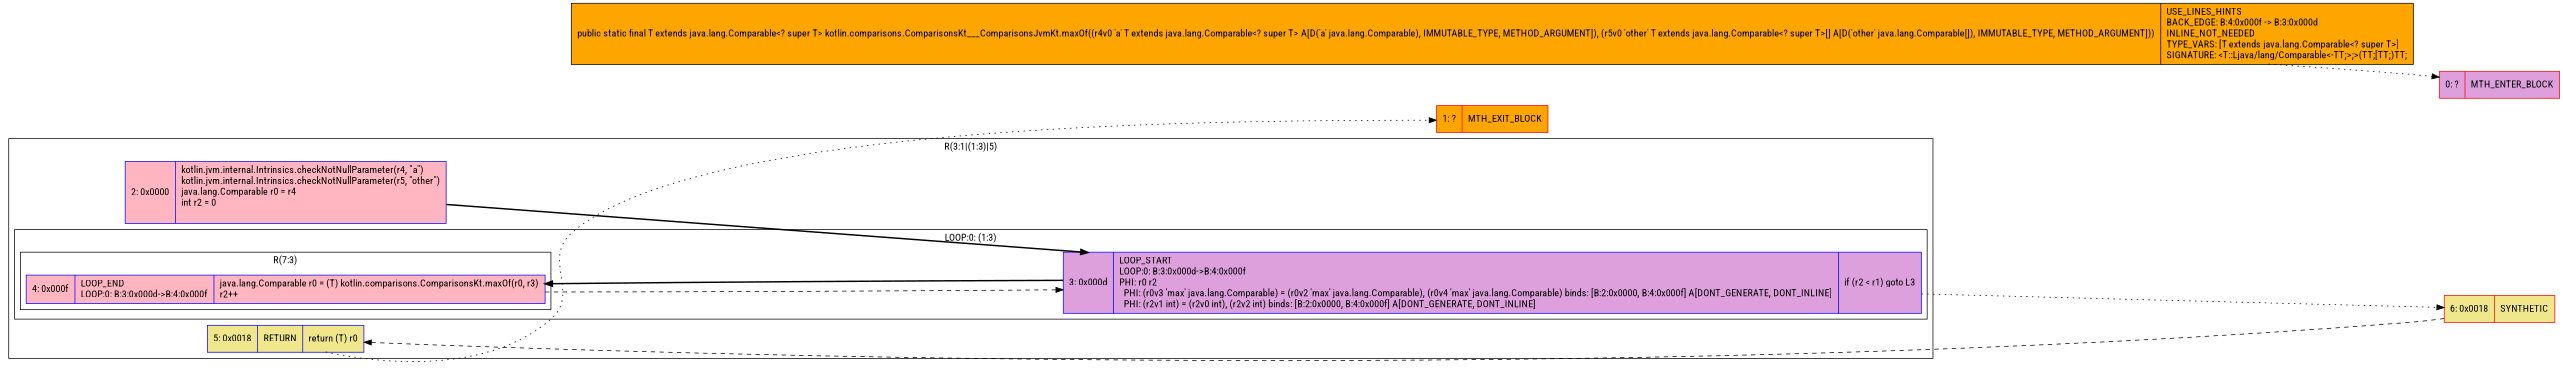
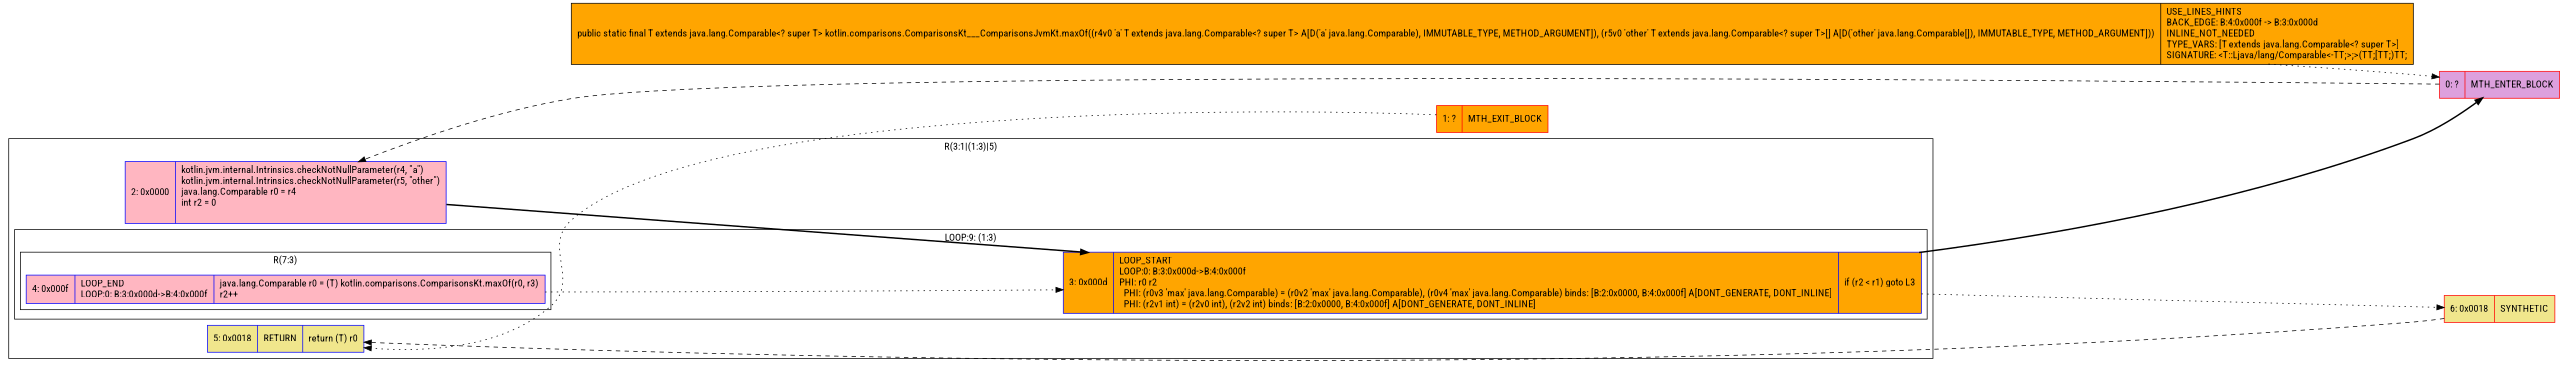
none -> (1398, 79)
(829, 151) -> (884, 132)
(971, 238) -> (971, 238)
(808, 282) -> (2205, 201)
(1492, 283) -> (1492, 283)
(800, 291) -> (800, 291)
